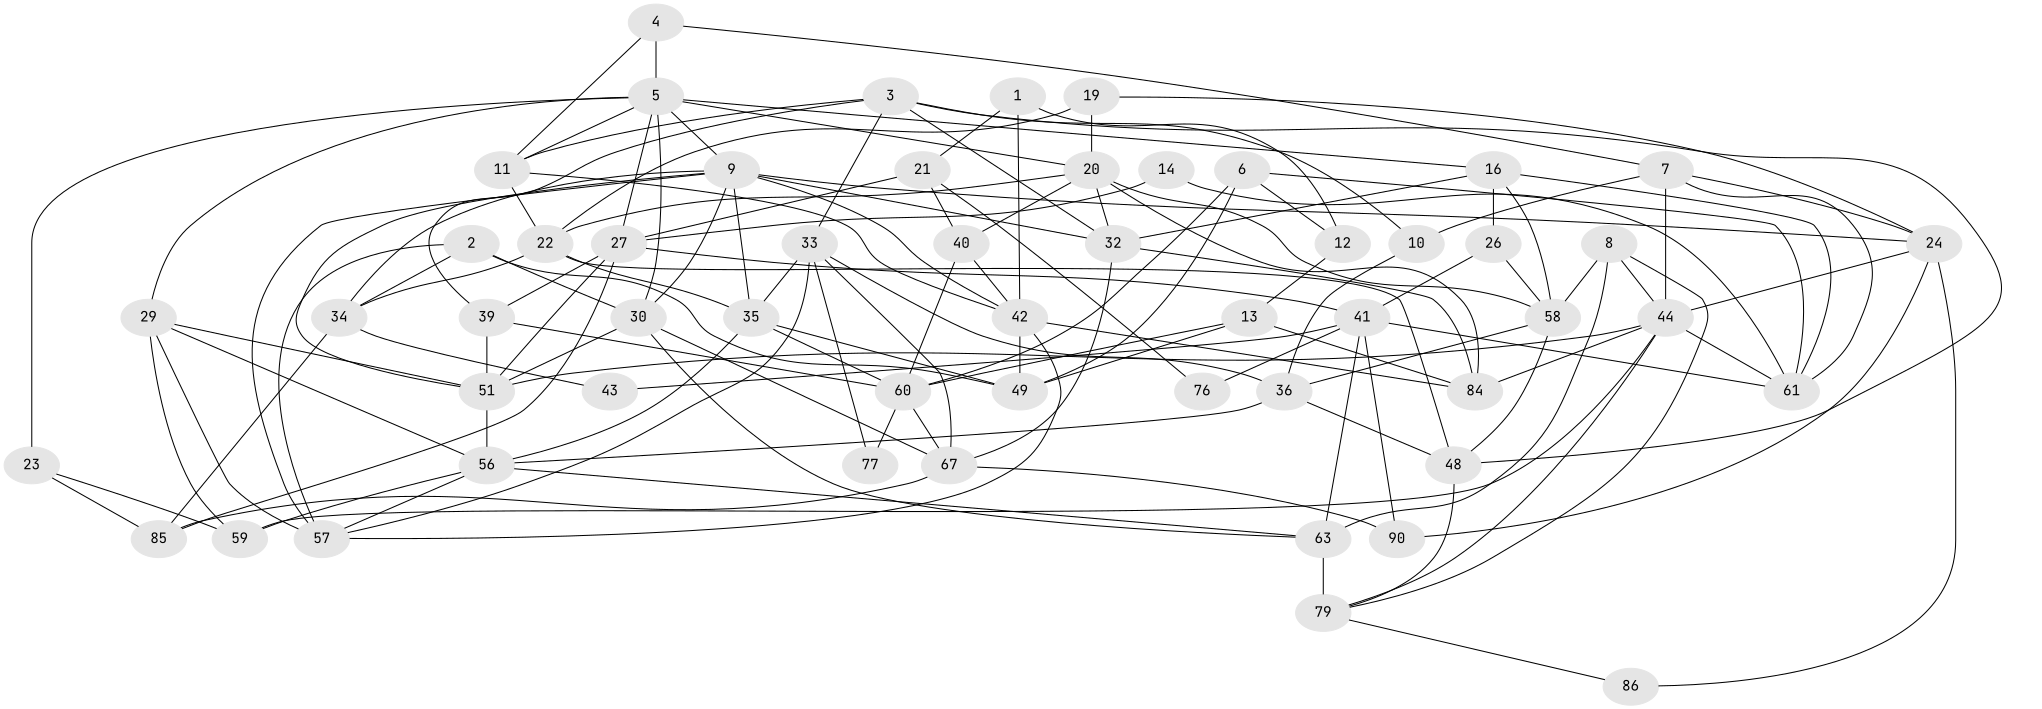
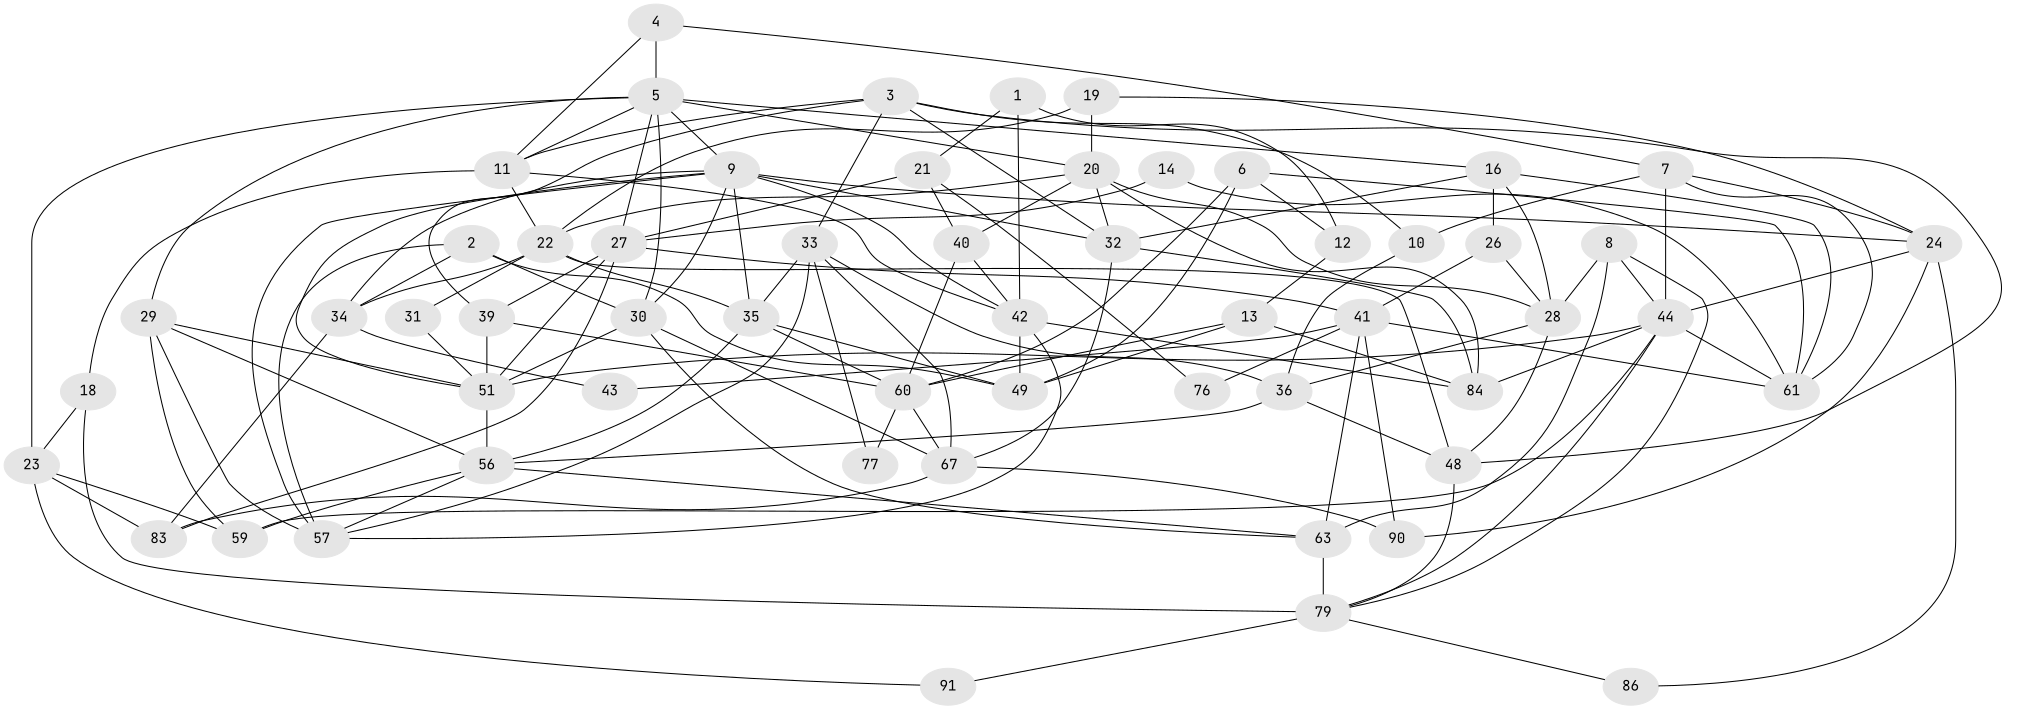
none -> (413, 318)
(1553, 318) -> (1553, 318)
none -> (88, 392)
(159, 539) -> (159, 539)
none -> (948, 687)
